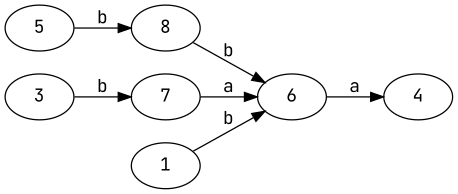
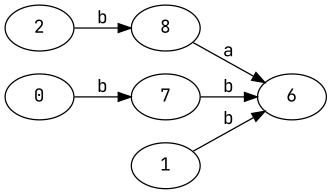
(40, 28) -> (40, 28)
(229, 52) -> (229, 52)
(229, 87) -> (229, 87)
(40, 97) -> (40, 97)
(418, 97) -> none
